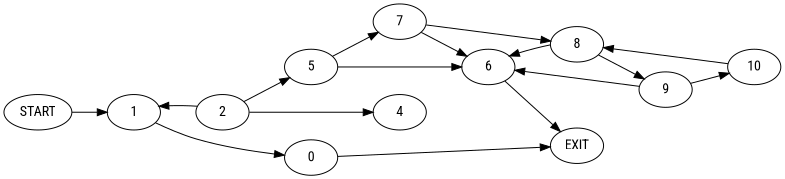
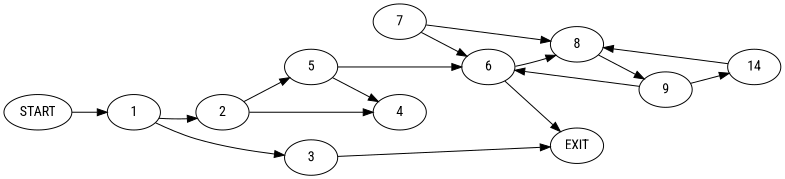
(351, 47) -> (351, 87)
(534, 49) -> (531, 63)
(754, 67) -> (754, 67)
(183, 106) -> (173, 119)
(311, 158) -> (311, 158)
